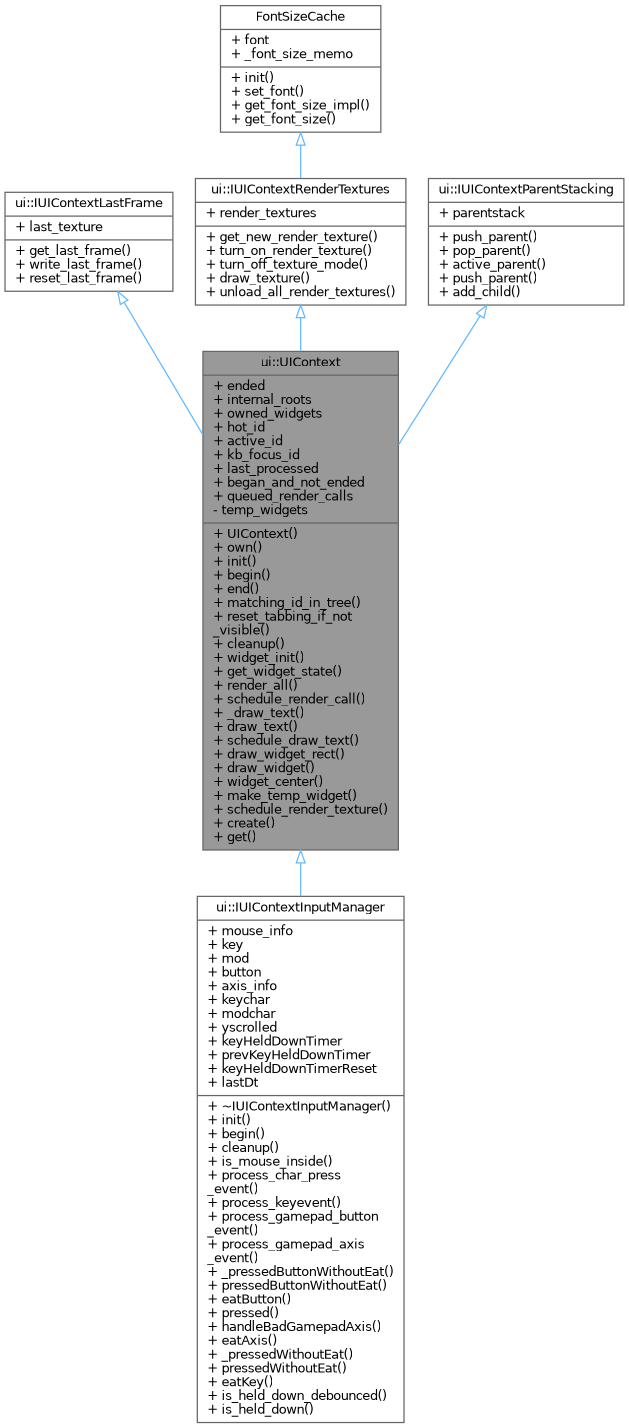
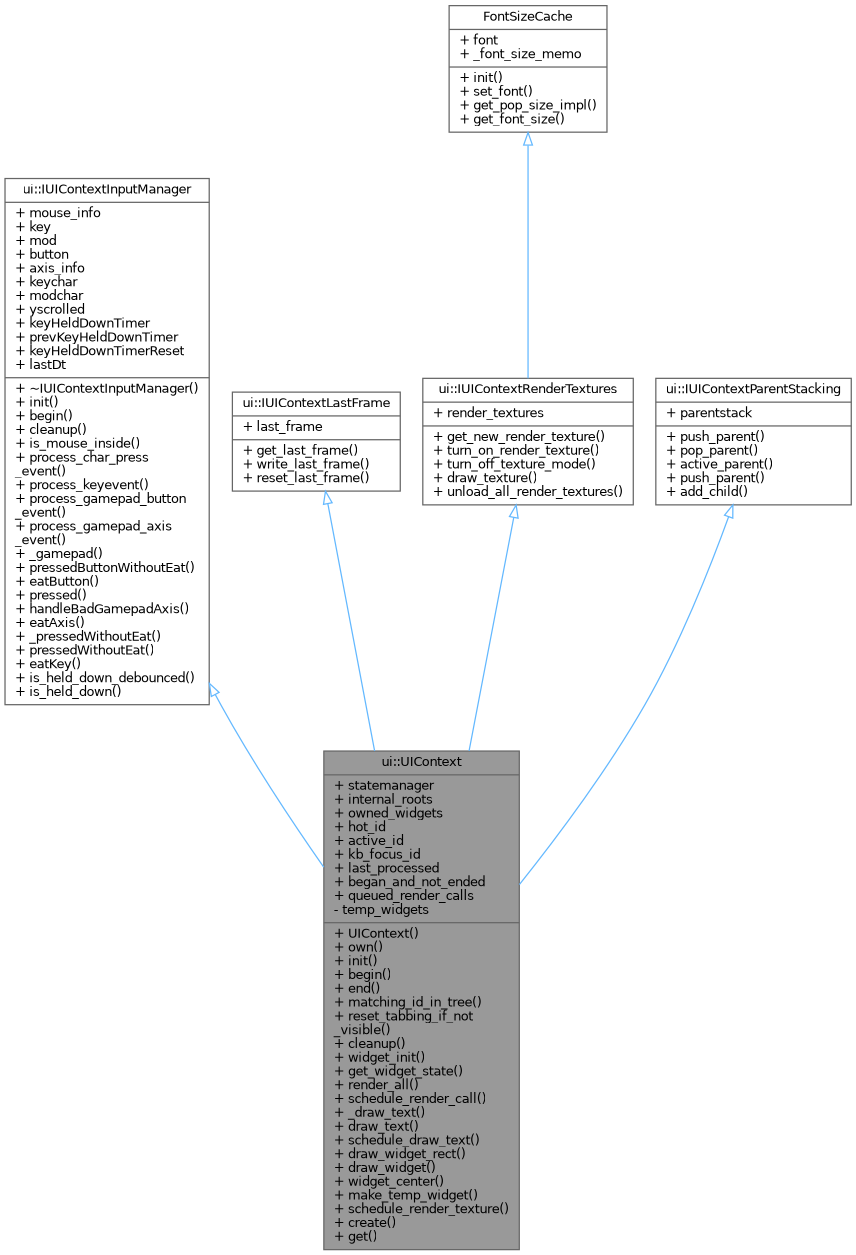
(301, 106) -> (528, 106)
(59, 227) -> (283, 427)
(239, 386) -> (384, 786)
(301, 880) -> (267, 782)
(301, 1272) -> (59, 554)
